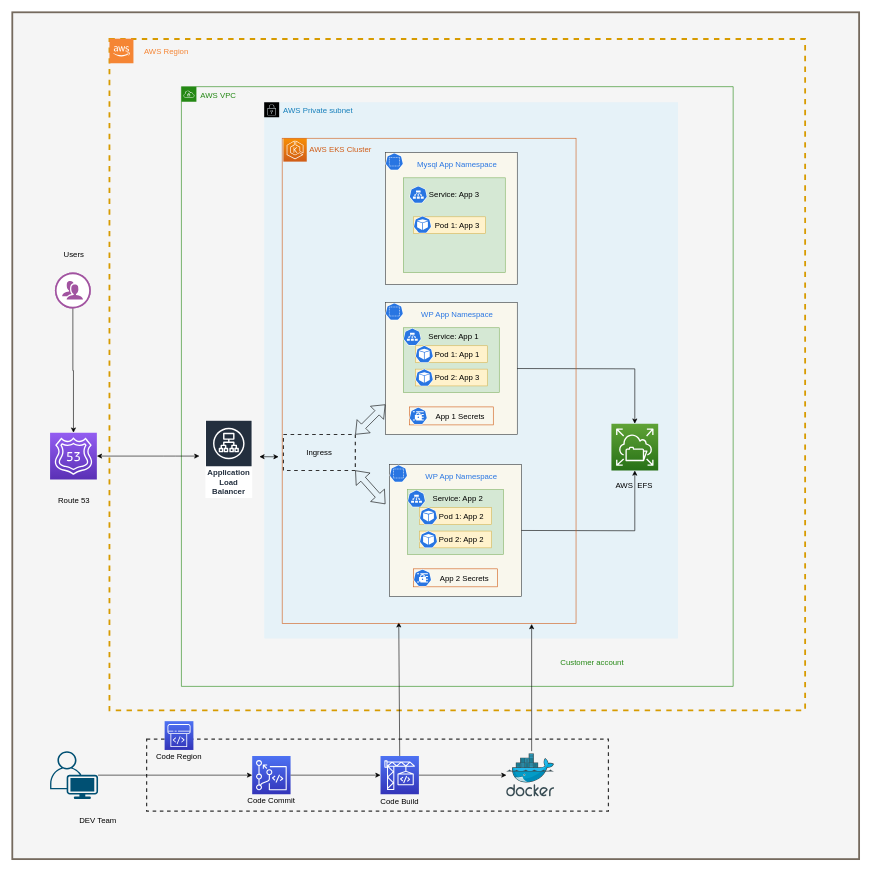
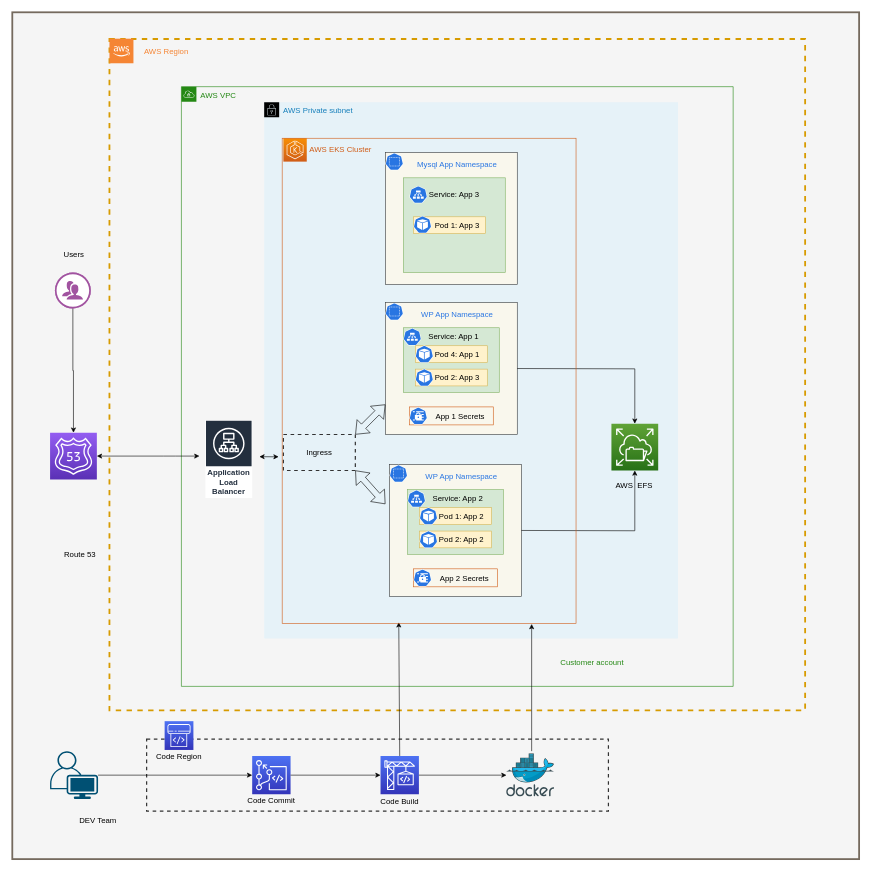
(458, 354) -> (458, 354)
(74, 501) -> (80, 555)
